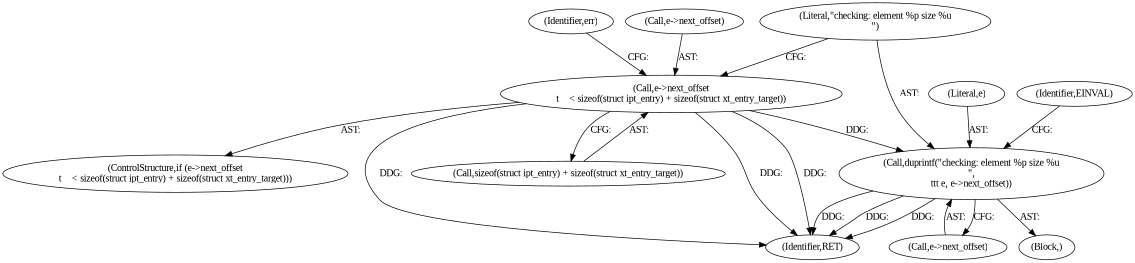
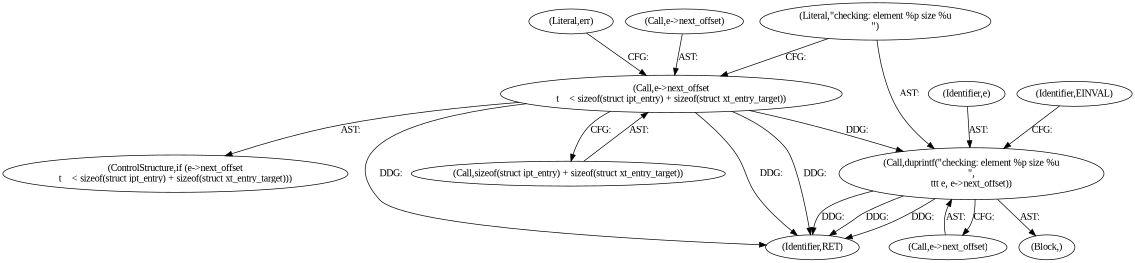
(571, 21) -> (571, 21)
(967, 94) -> (967, 94)
